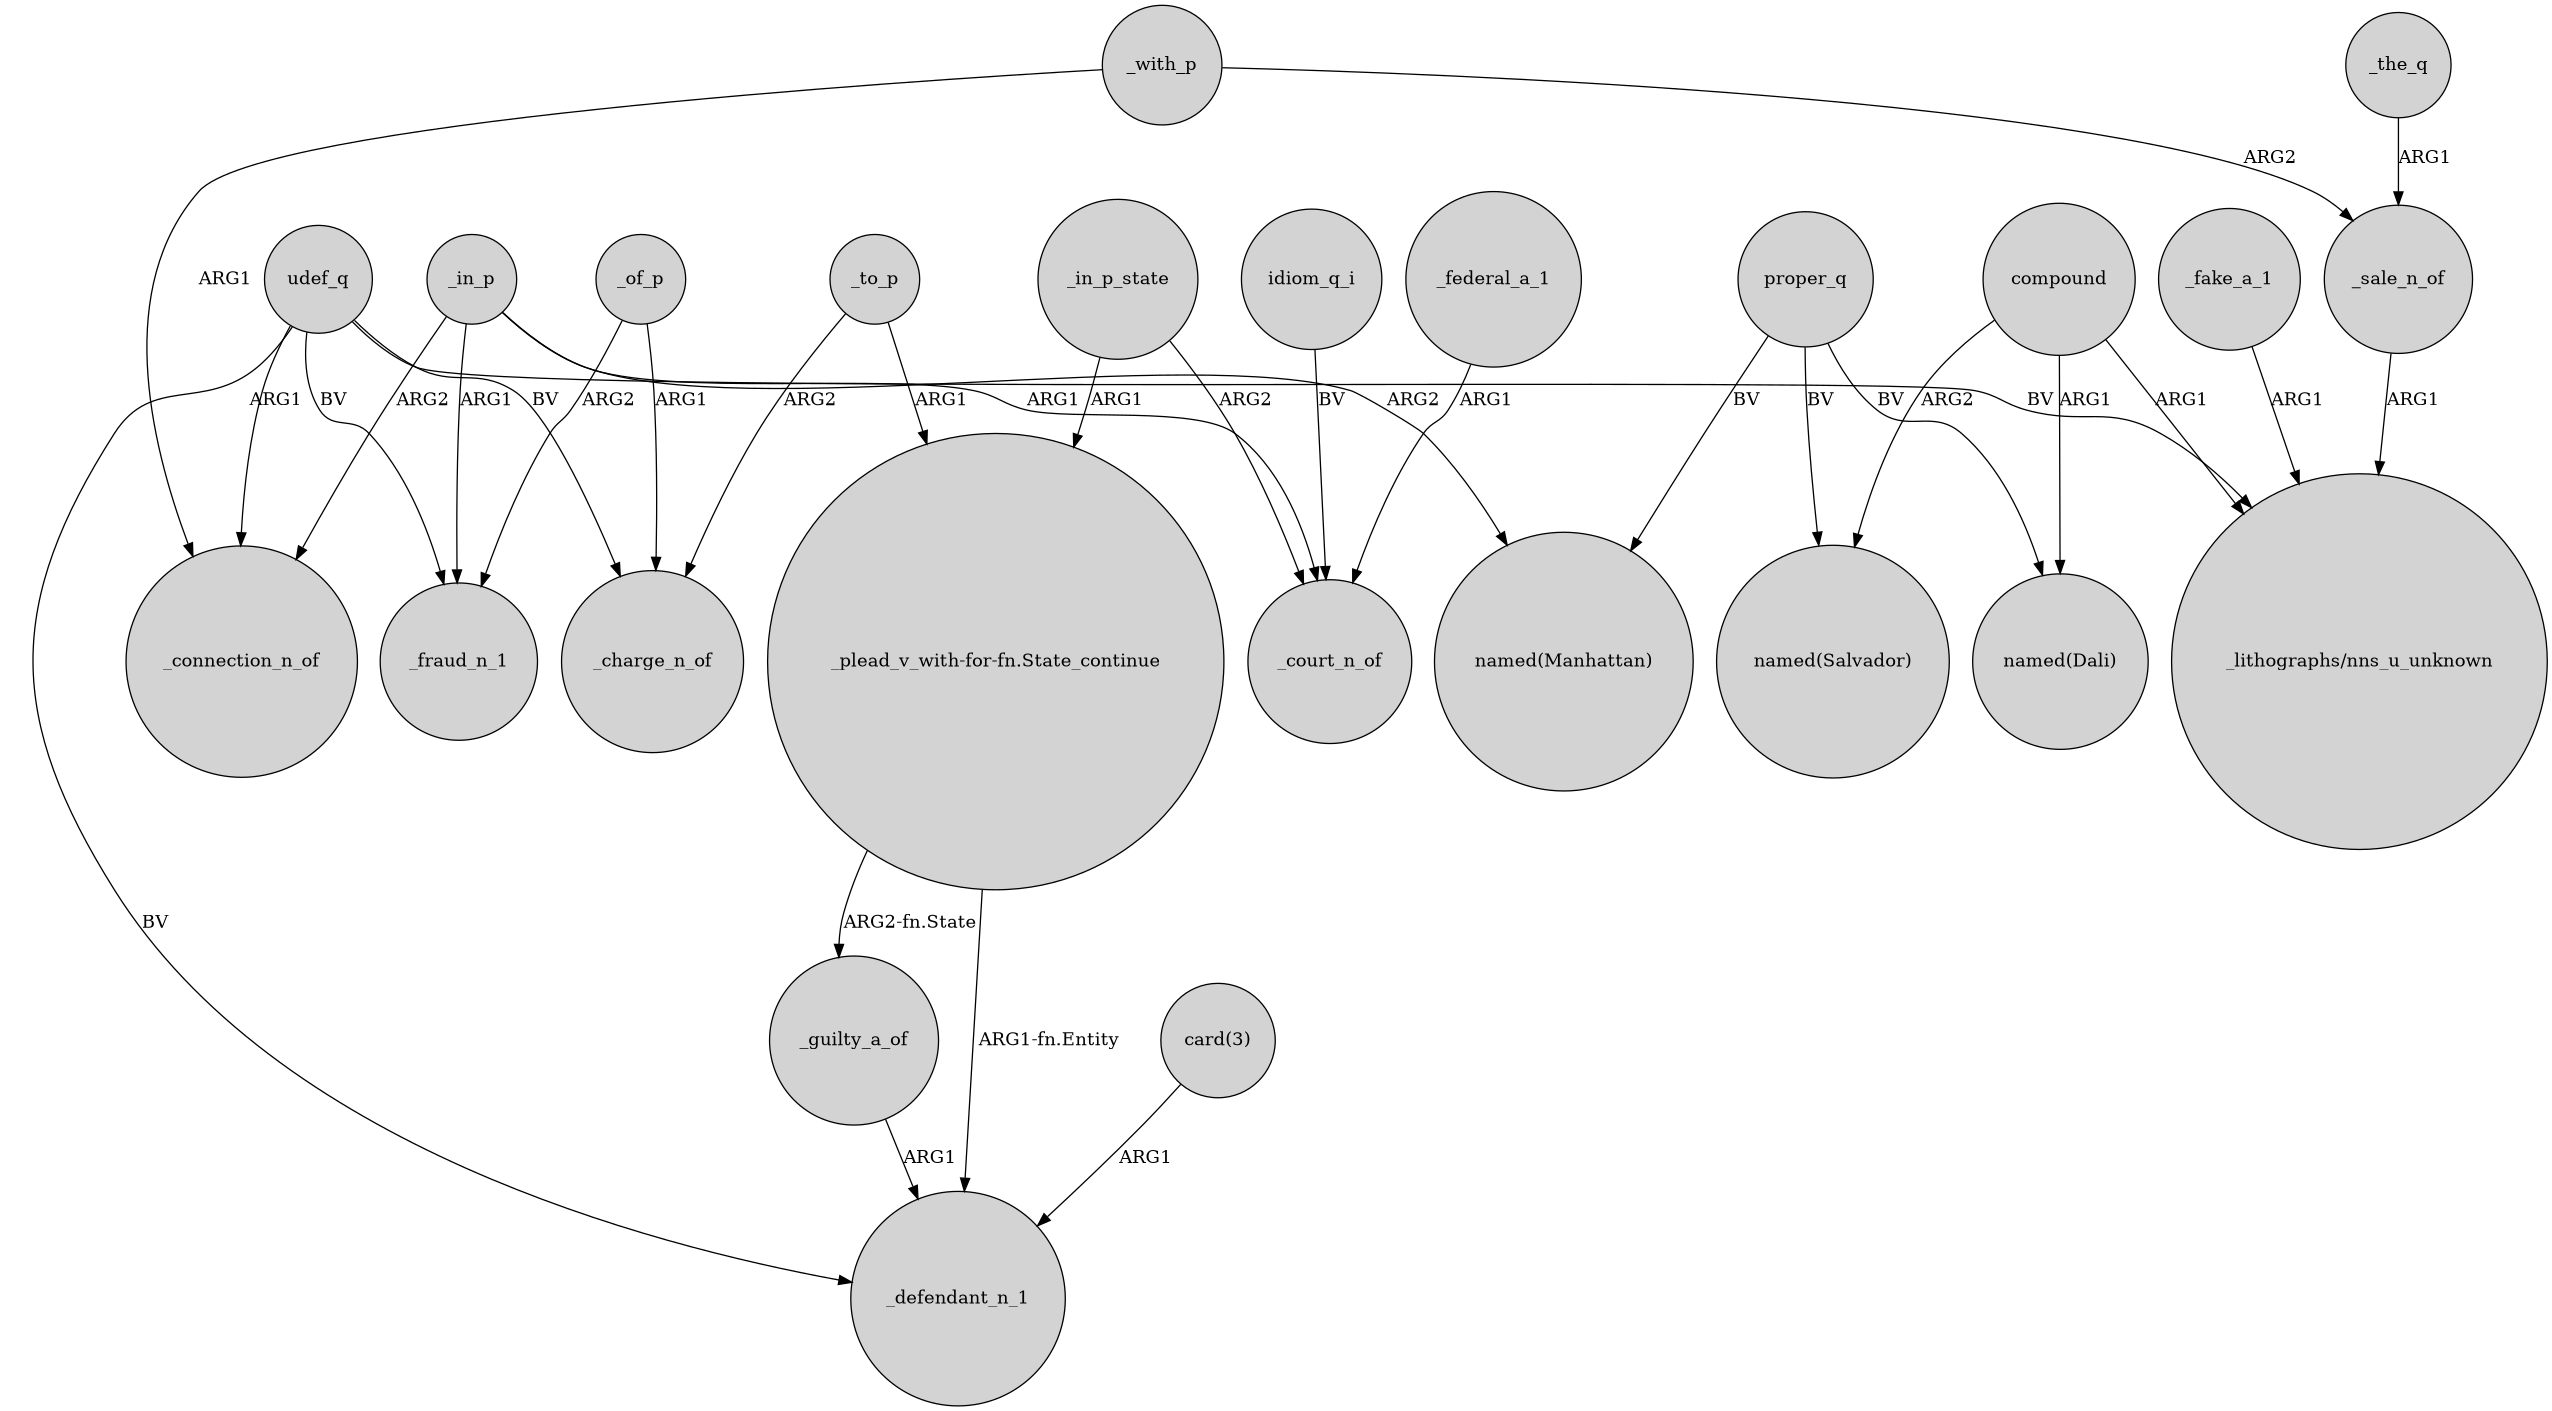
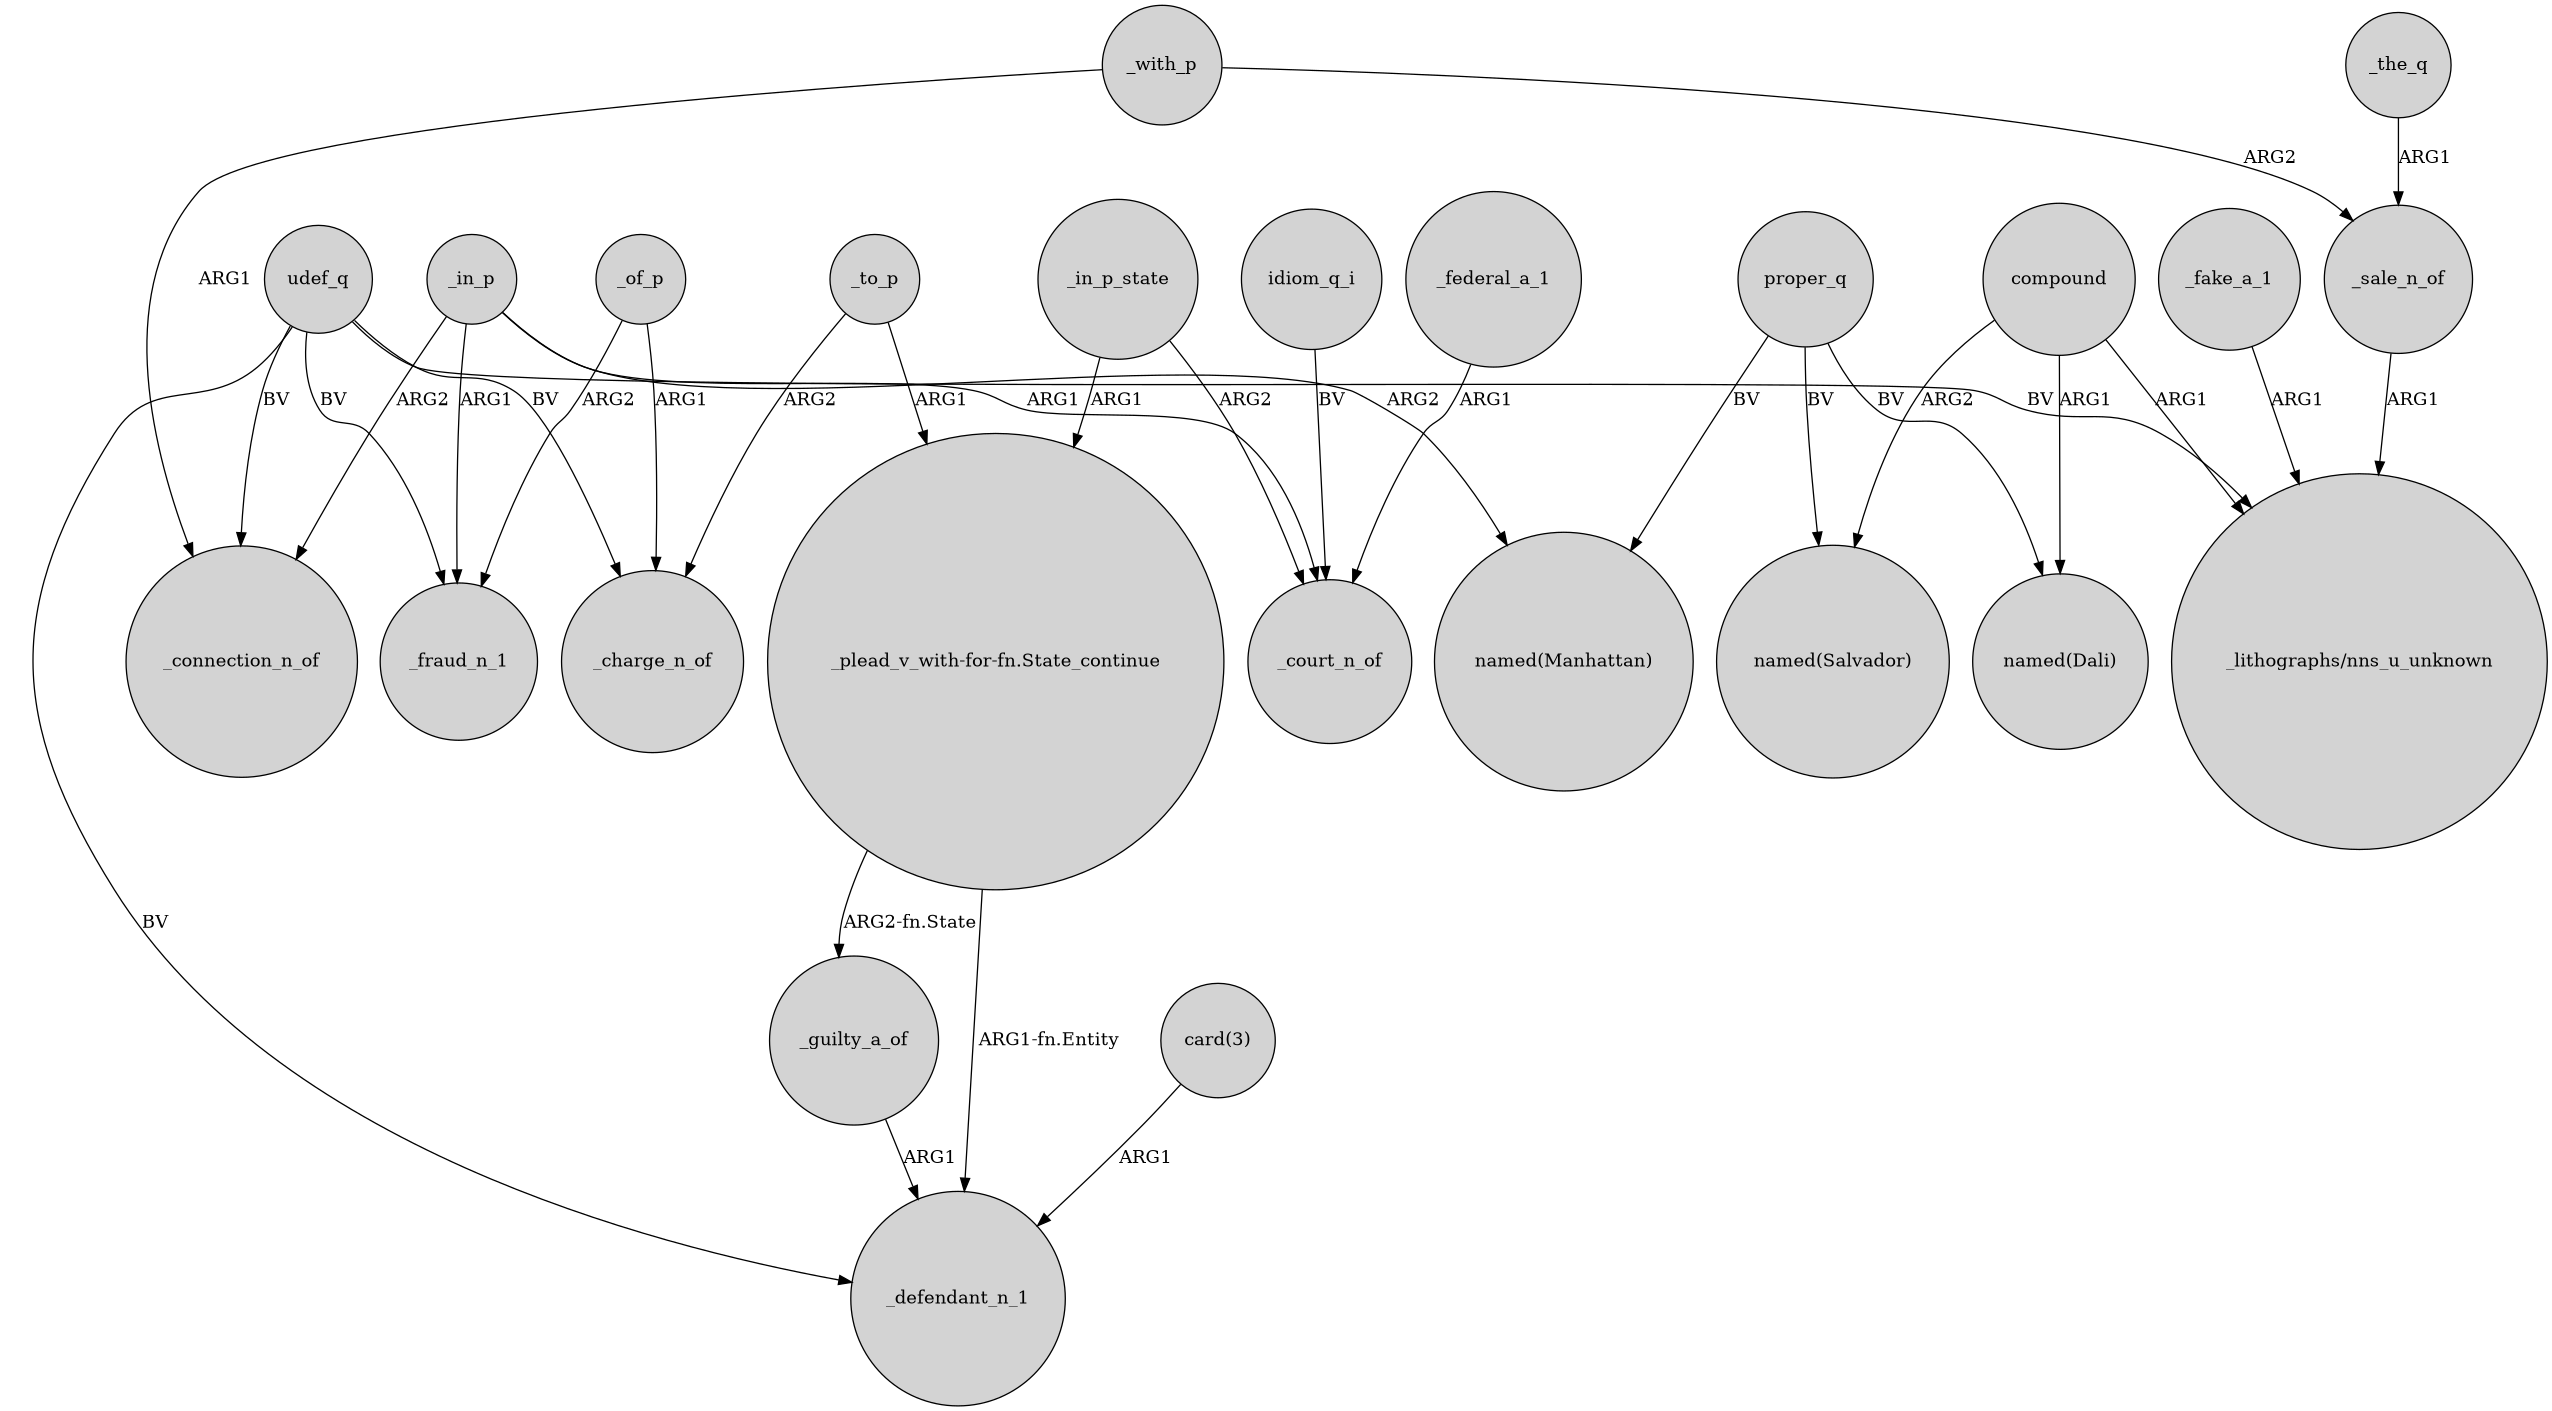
(276, 400) -> (276, 400)
